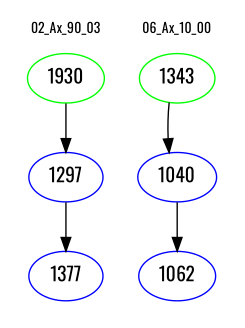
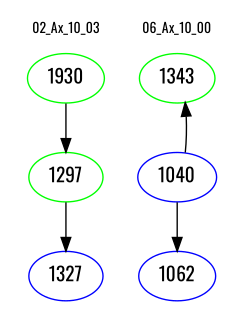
(66, 30) -> (66, 30)
(168, 121) -> (186, 135)
(66, 177) -> (66, 177)
(66, 276) -> (66, 276)
